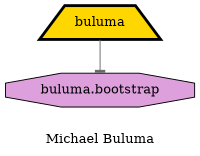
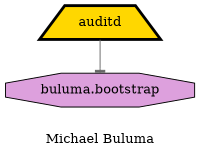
(100, 23) -> (100, 23)
